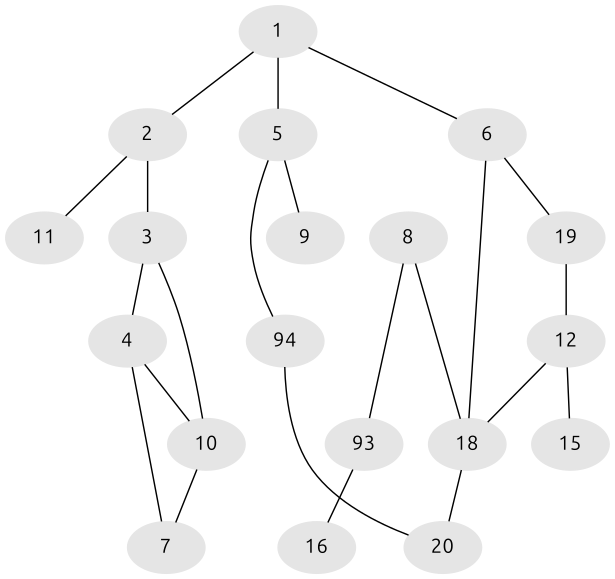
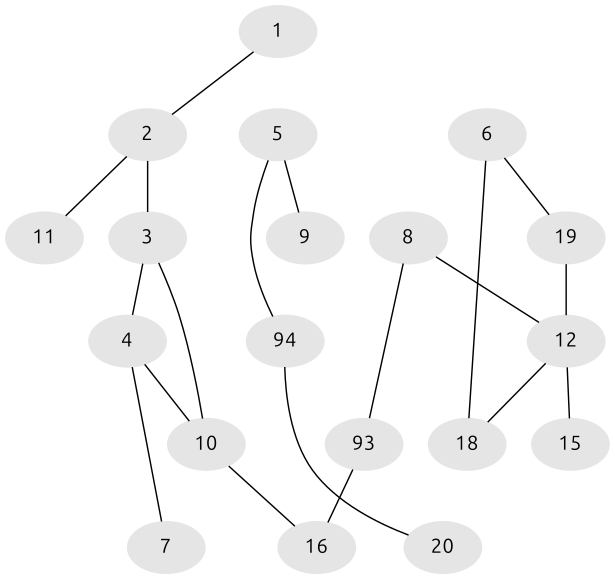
(278, 83) -> none
(383, 83) -> none
(438, 341) -> (487, 290)
(186, 496) -> (262, 496)
(455, 496) -> none
